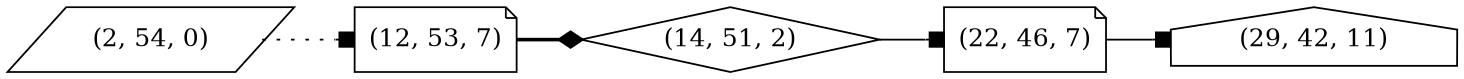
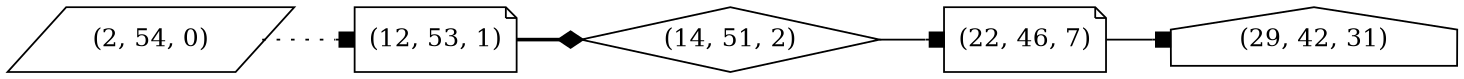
(436, 40) -> (436, 40)
(1314, 40) -> (1314, 40)
